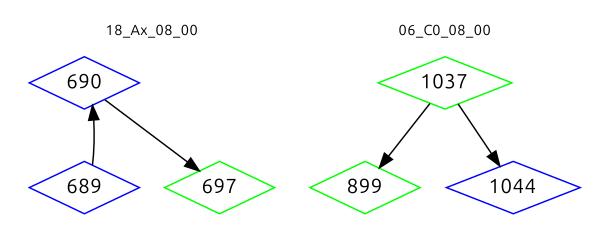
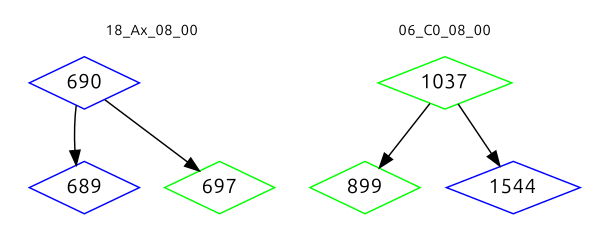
(94, 143) -> (75, 128)
(513, 188) -> (513, 188)
